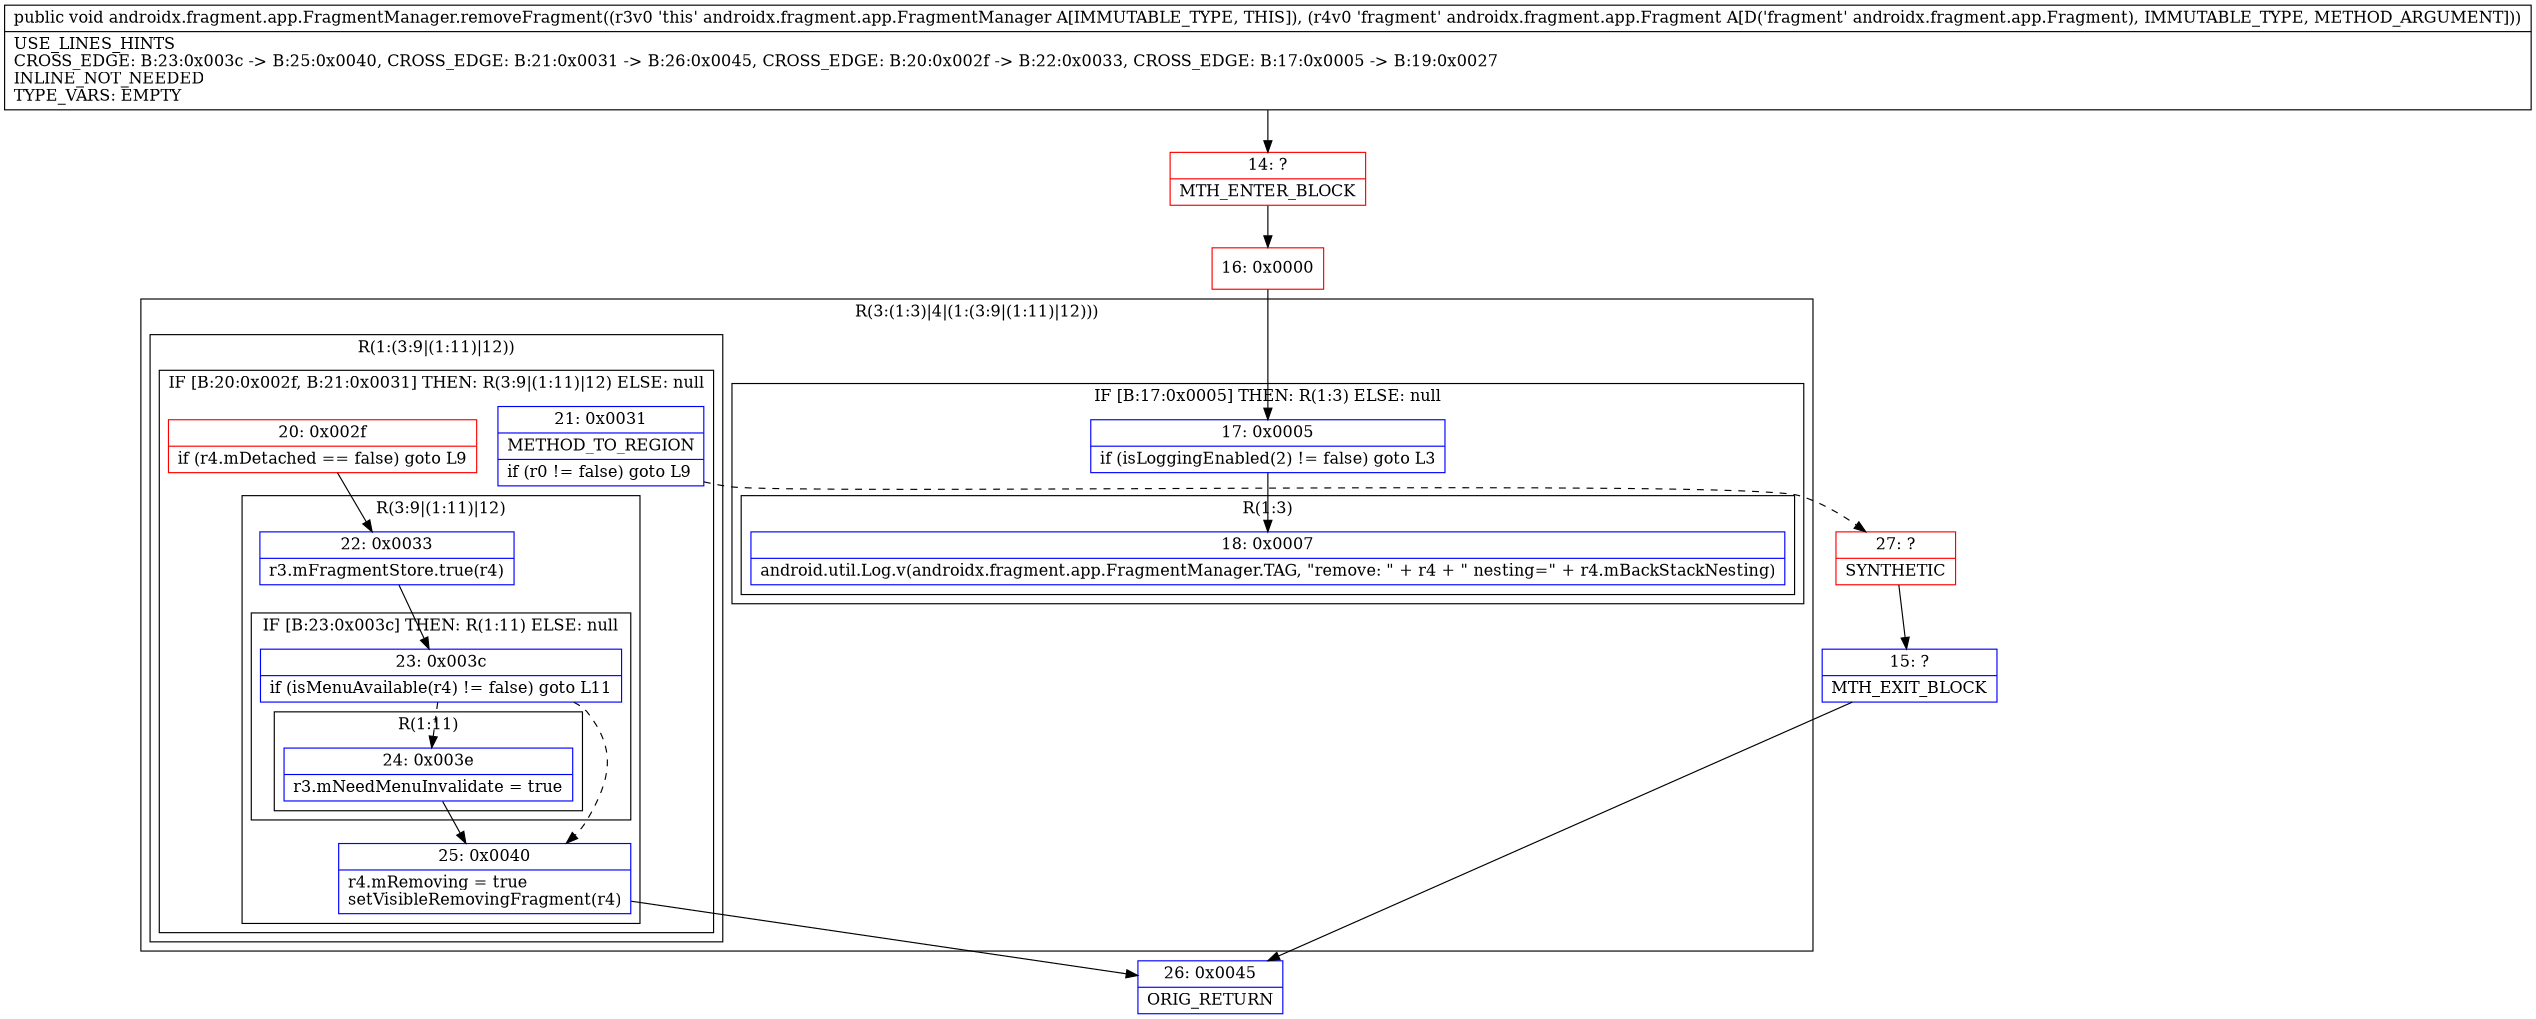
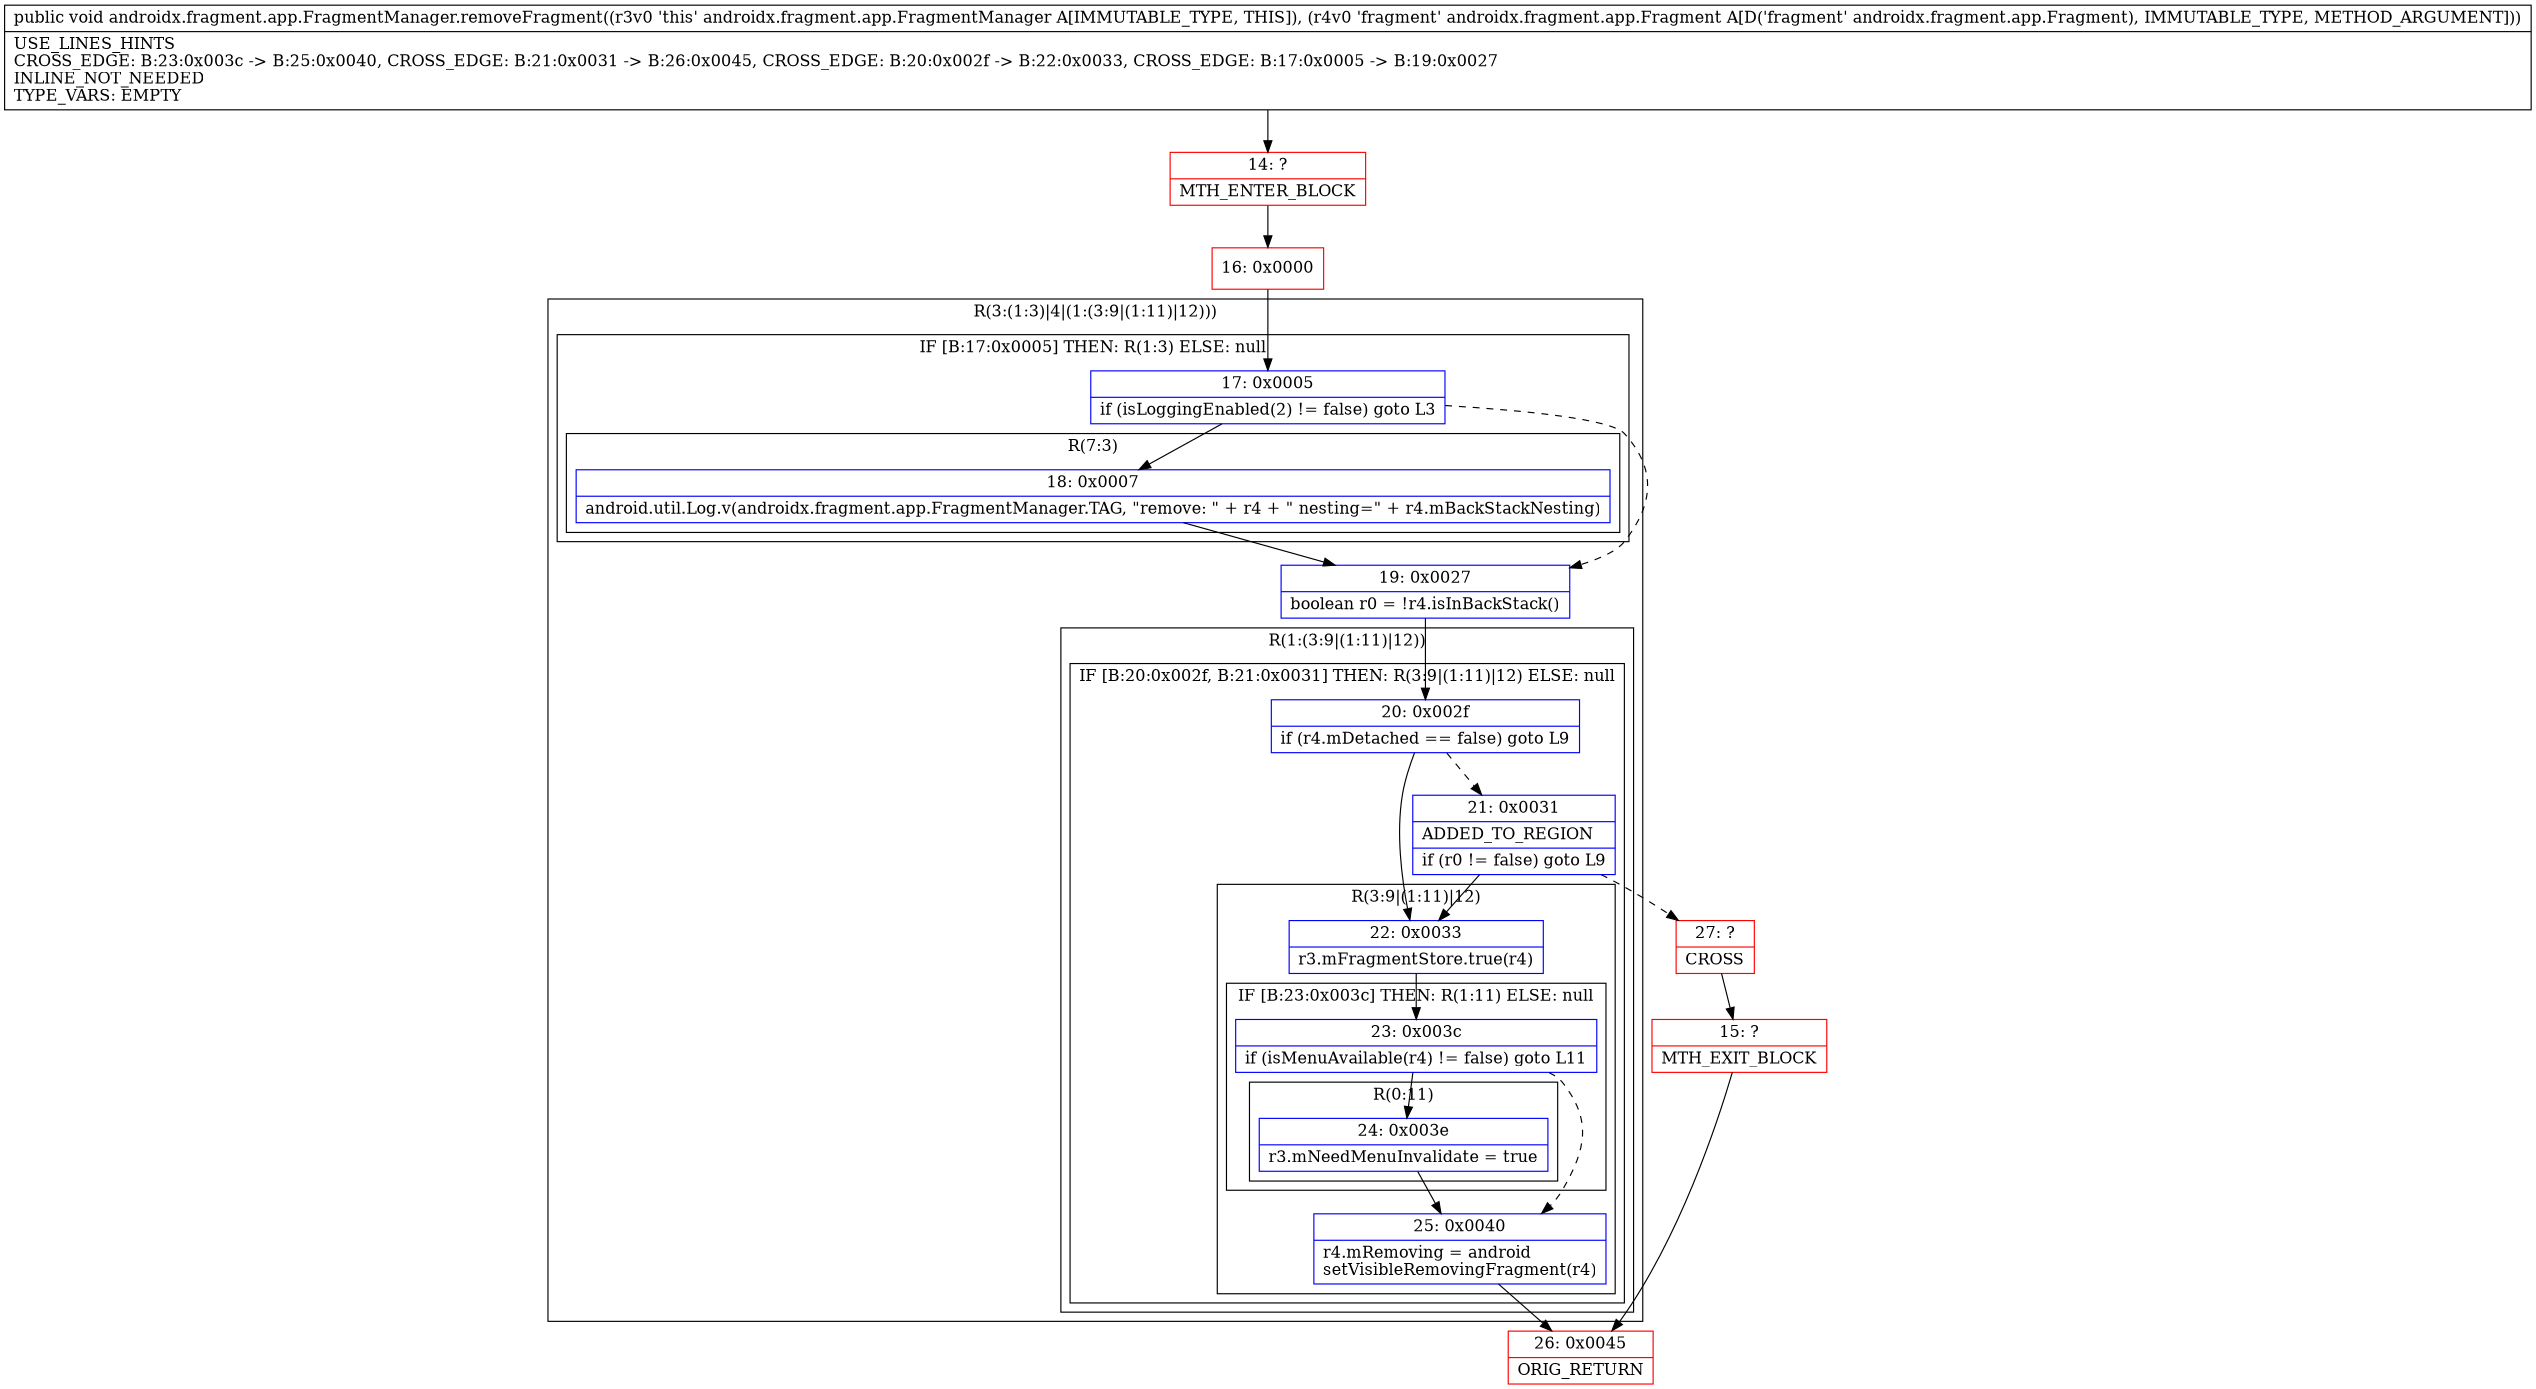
(323, 446) -> (1425, 726)
(601, 446) -> (1508, 834)
(1268, 509) -> (1093, 447)
(1896, 571) -> (1715, 960)
none -> (1425, 592)
(1910, 676) -> (1739, 1046)
(435, 719) -> (1411, 1090)
(428, 725) -> (1404, 1095)
none -> (1461, 770)
(438, 883) -> (1427, 1253)
none -> (1463, 893)
(1210, 987) -> (1581, 1358)
